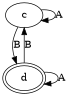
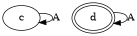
(13, 42) -> none
(24, 49) -> none
